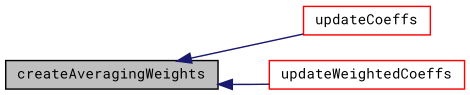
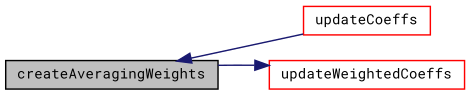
(251, 84) -> (236, 65)
